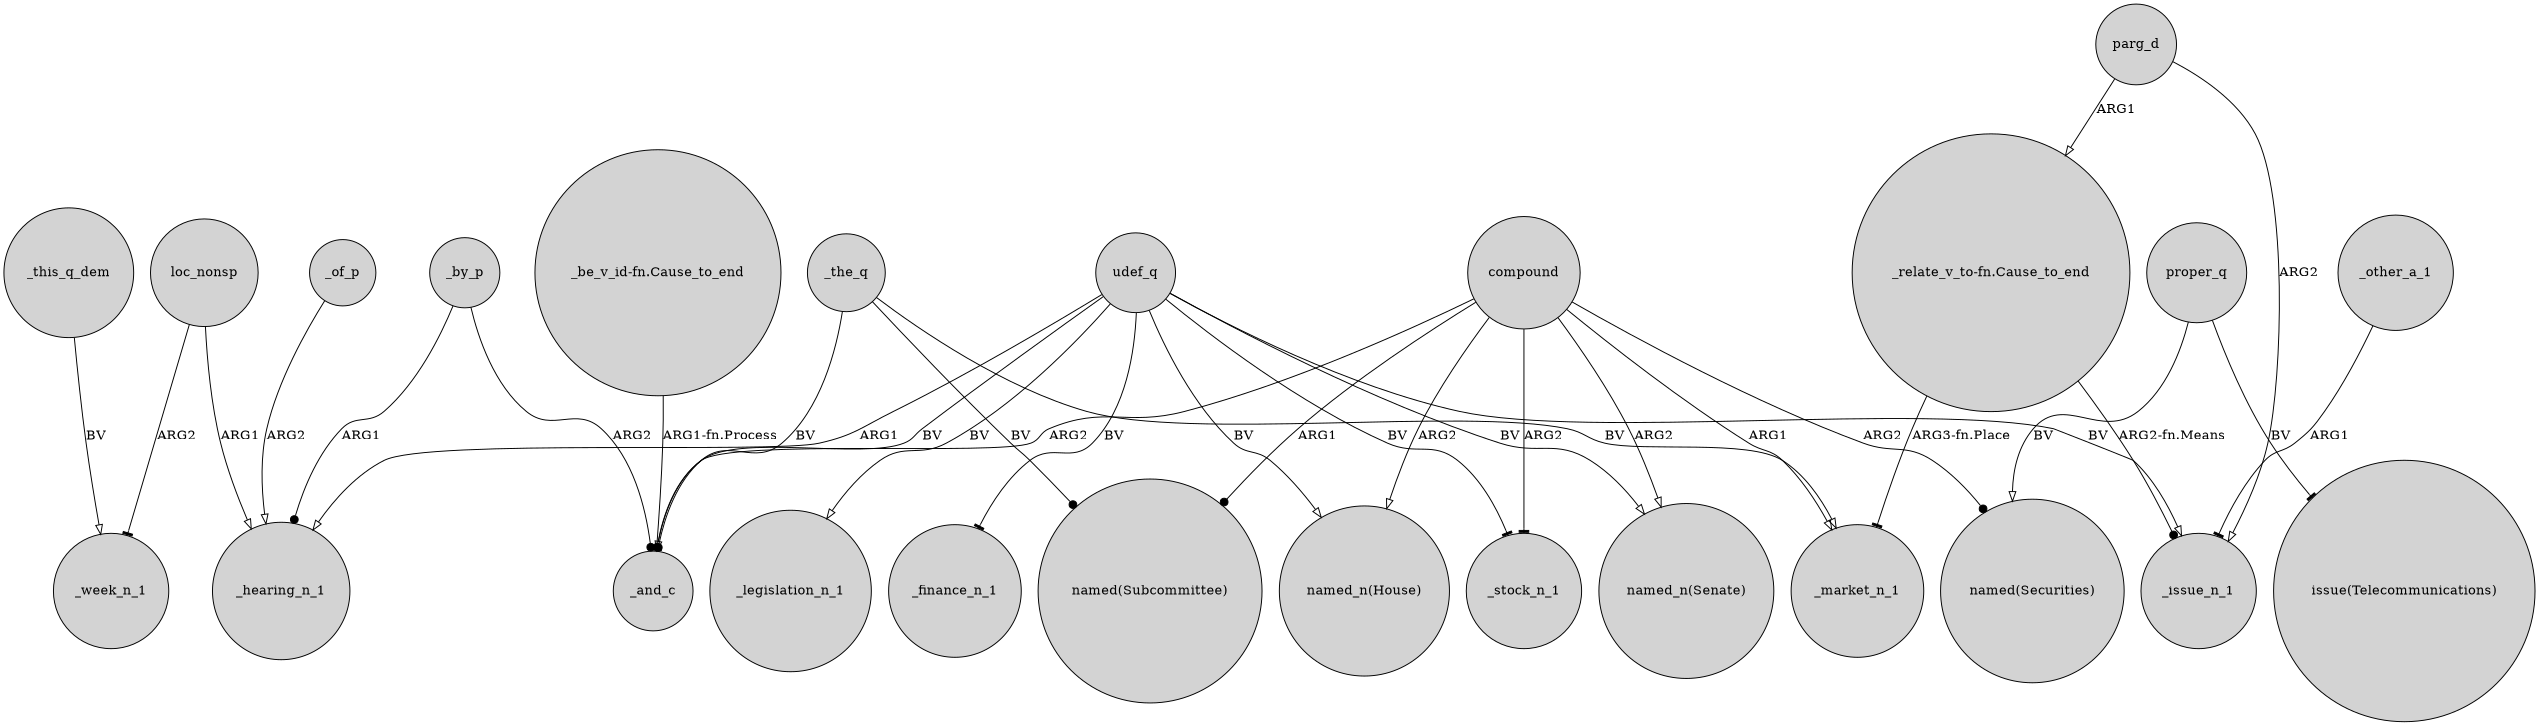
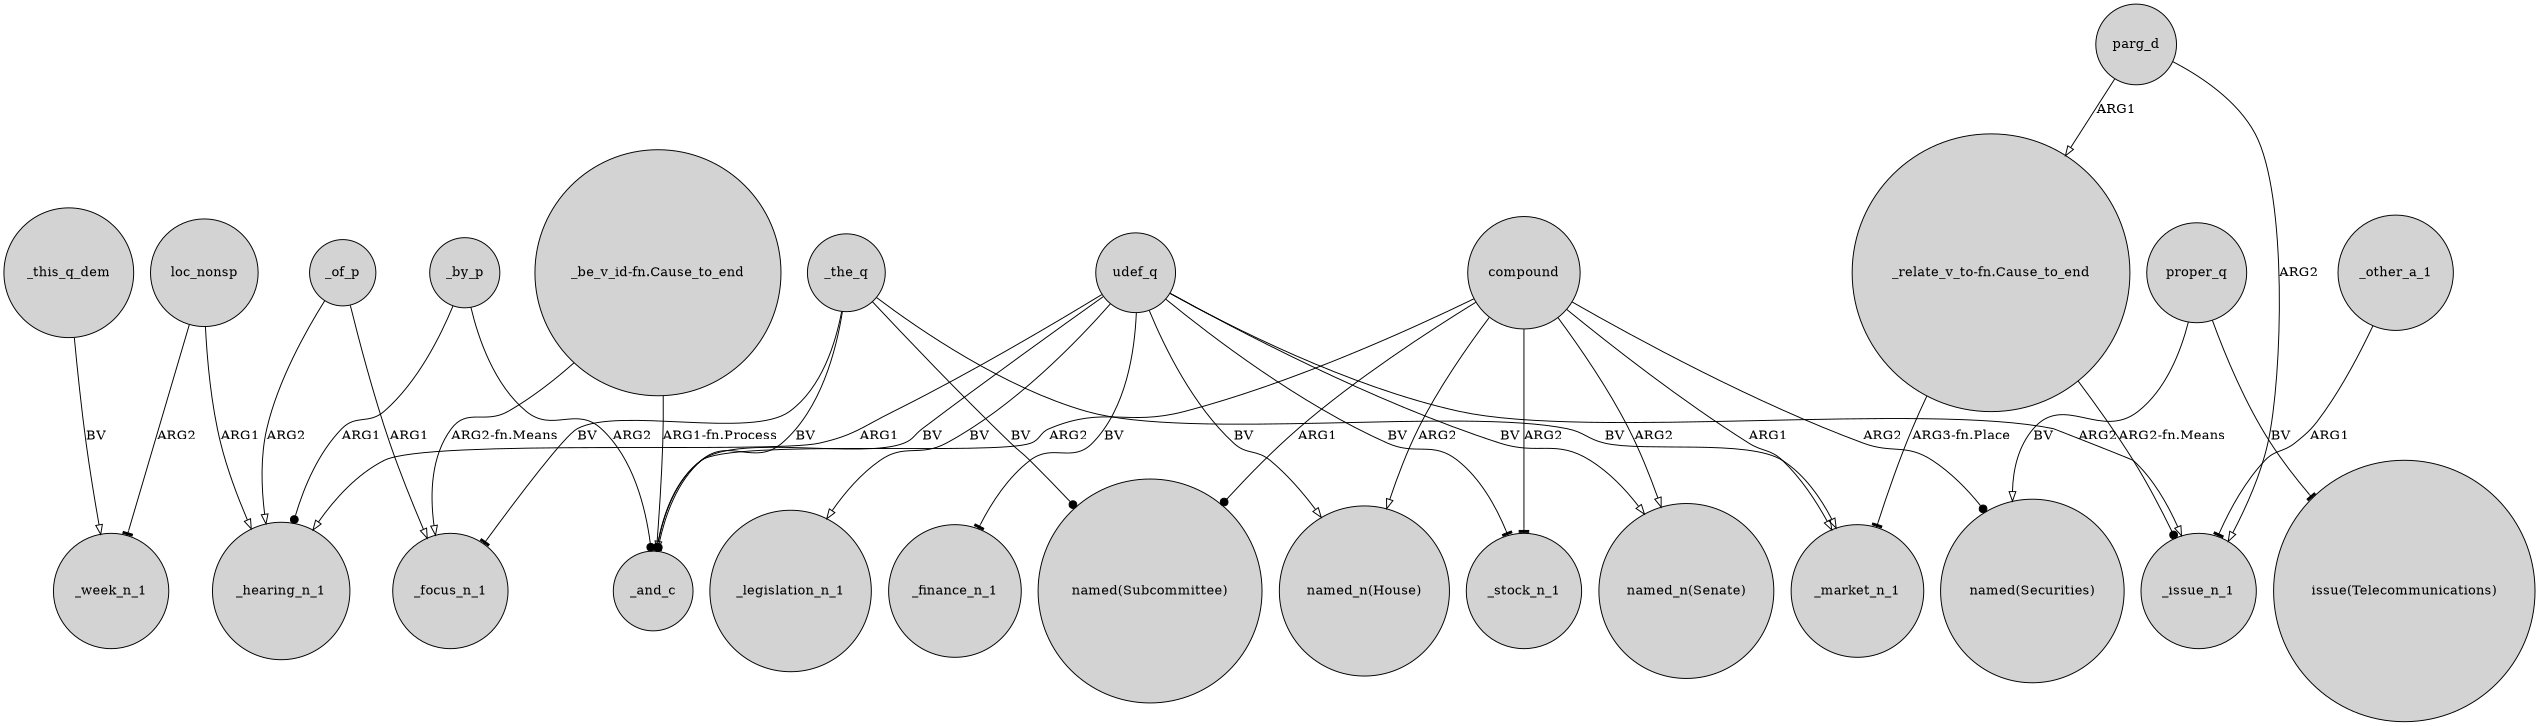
(2098, 436) -> (2098, 436)
none -> (450, 591)
